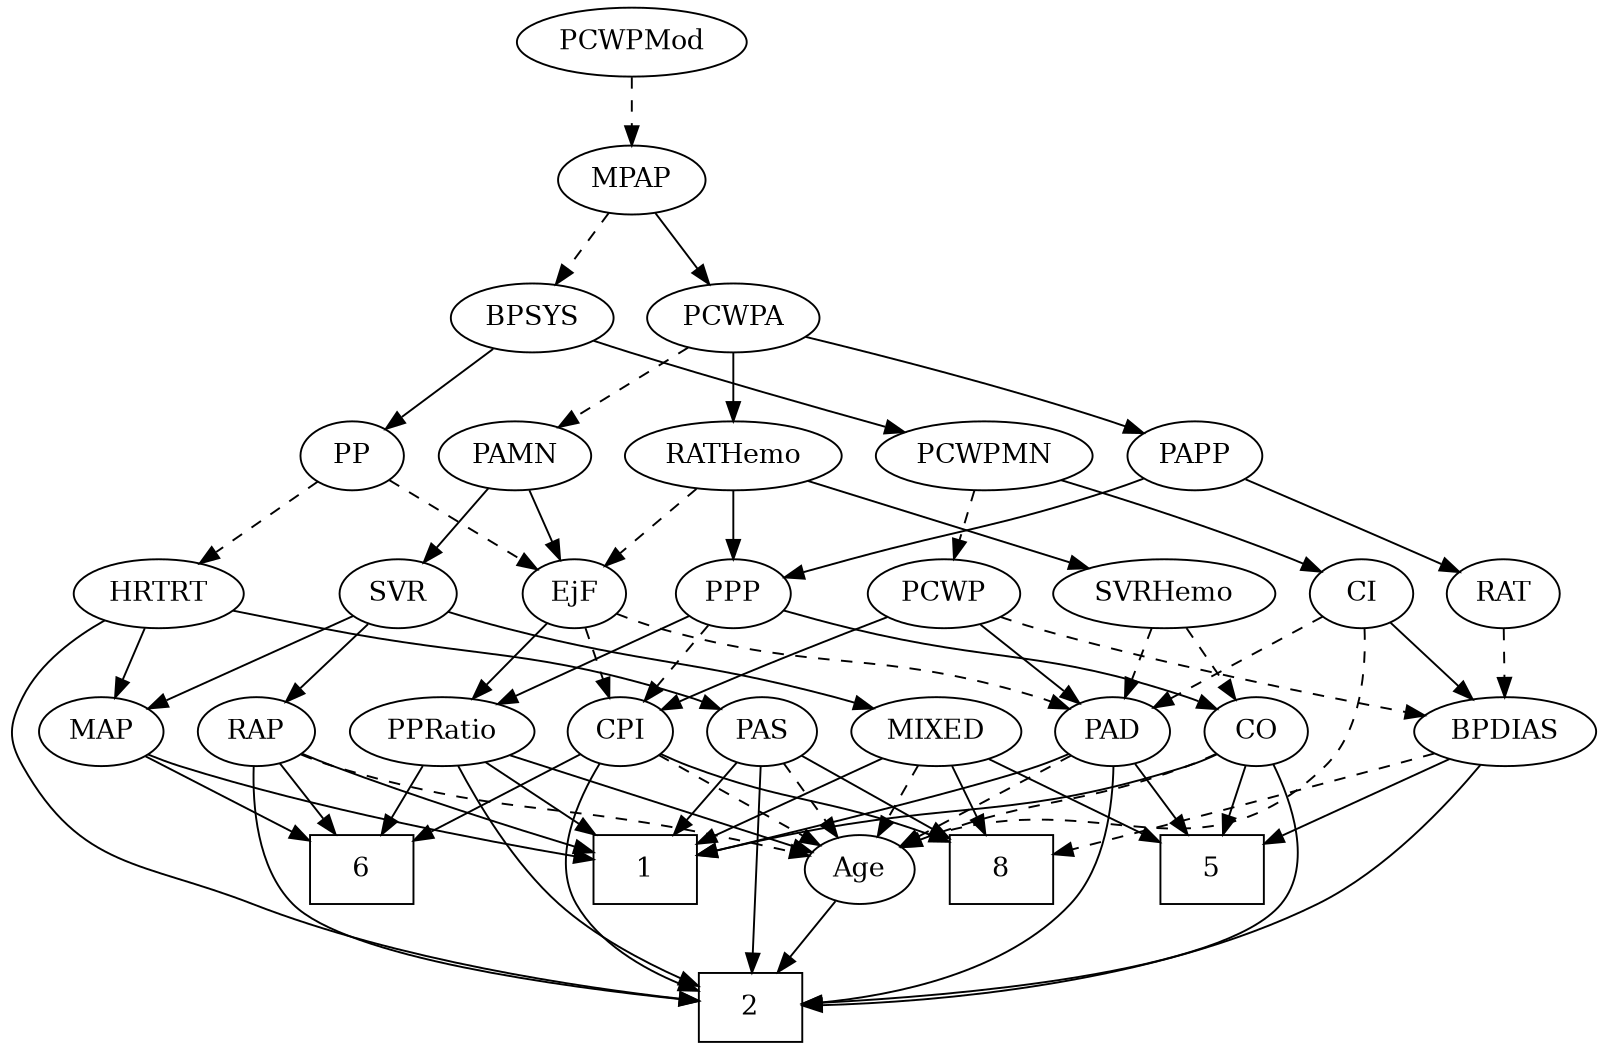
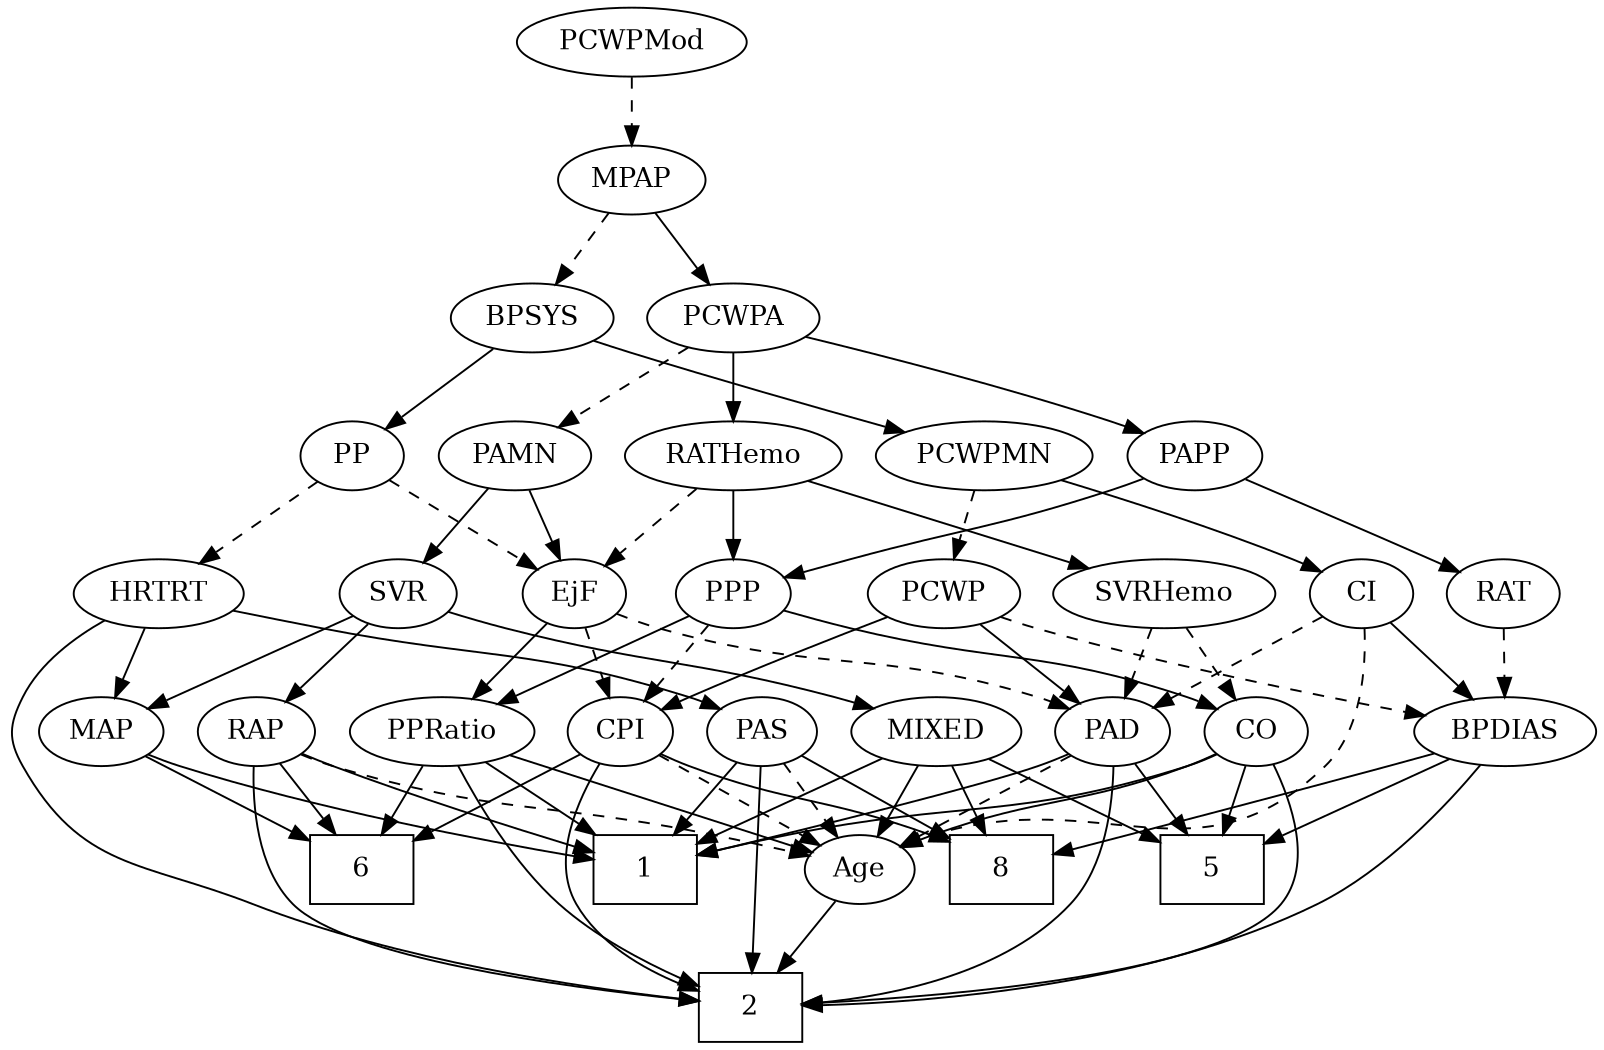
(903, 792) -> (903, 792)
(1069, 799) -> (1069, 799)
(1217, 812) -> (1217, 812)
